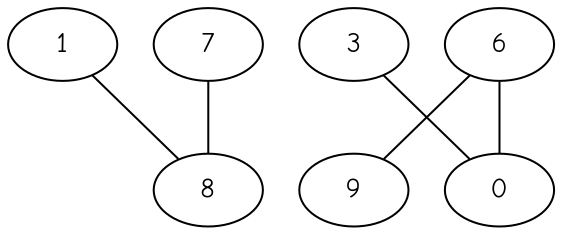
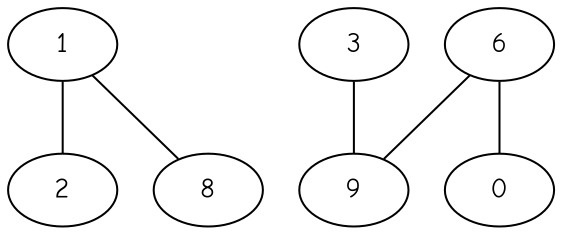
(208, 44) -> none
(418, 109) -> (354, 117)
none -> (63, 190)
